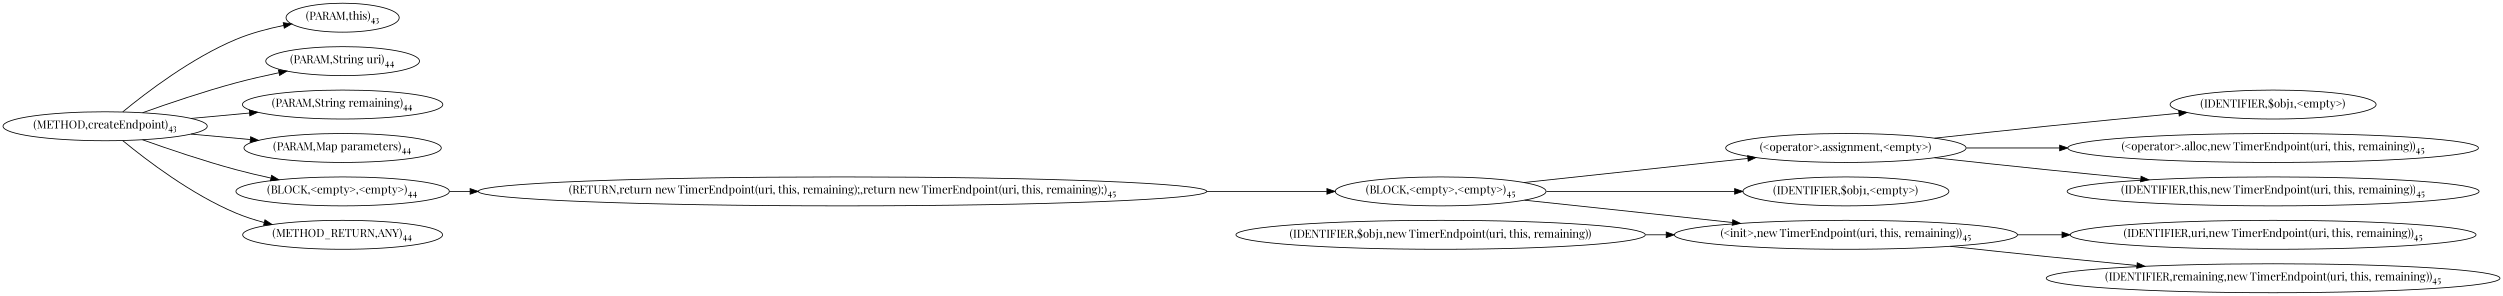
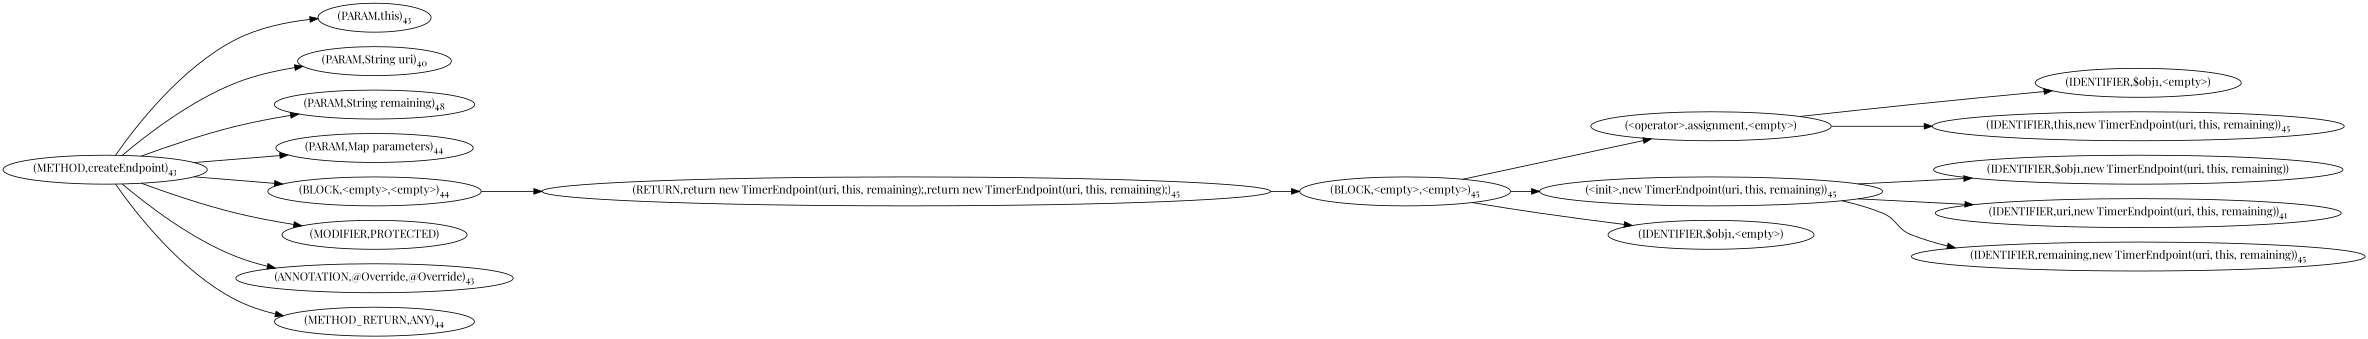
(390, 60) -> (422, 60)
(408, 103) -> (440, 103)
(2273, 148) -> none
(2418, 234) -> (2283, 212)
none -> (375, 235)
(1656, 235) -> (1911, 181)
none -> (375, 278)
